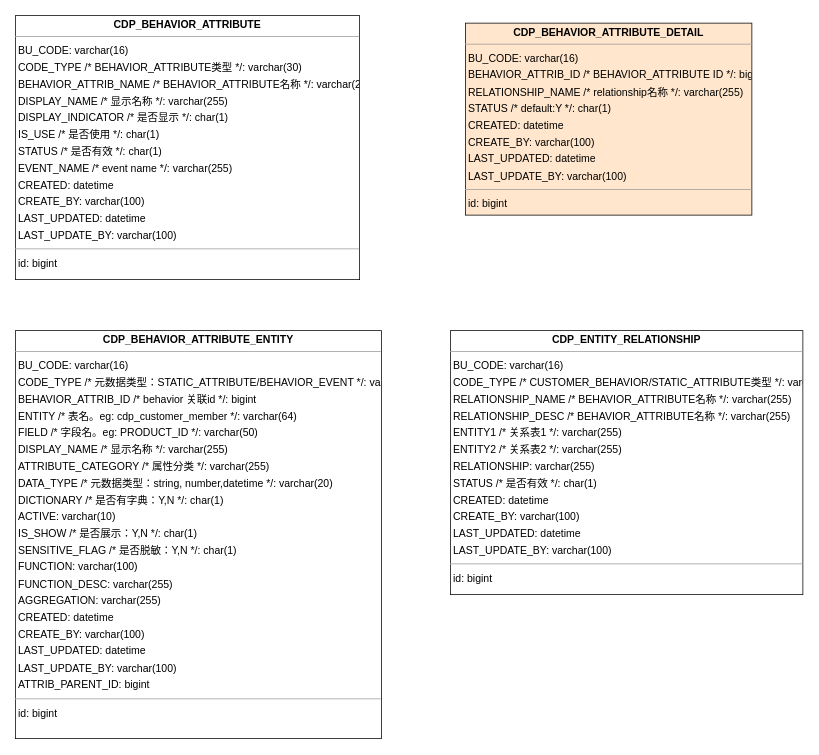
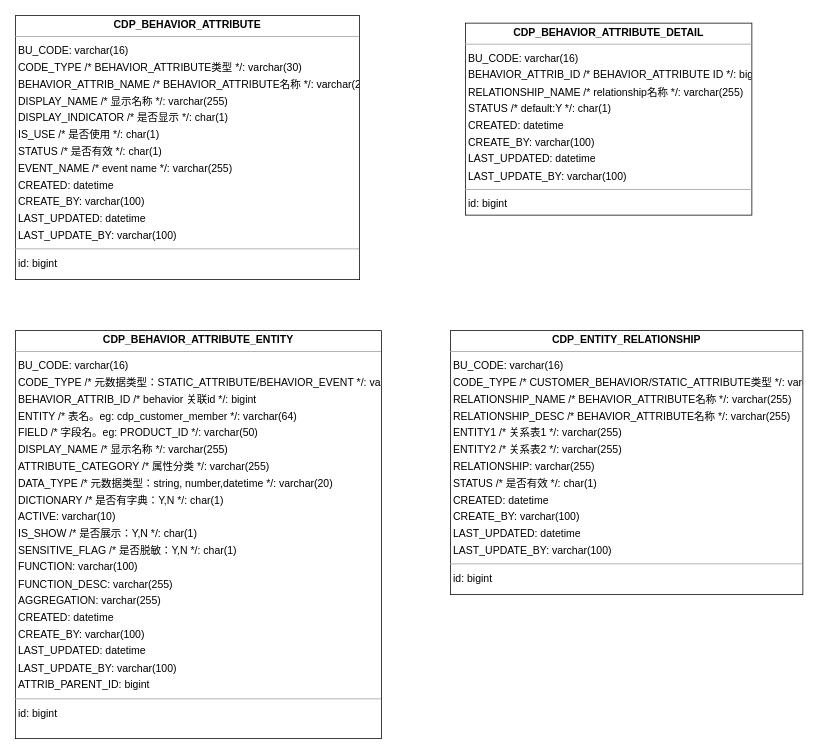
(609, 119) -> (609, 119)
